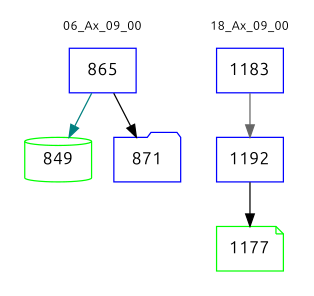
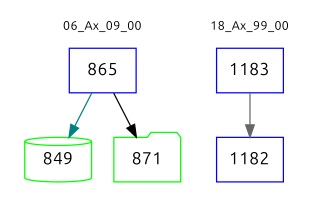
(250, 27) -> (250, 27)
(147, 160) -> (147, 160)
(250, 160) -> (250, 160)
(250, 249) -> none
